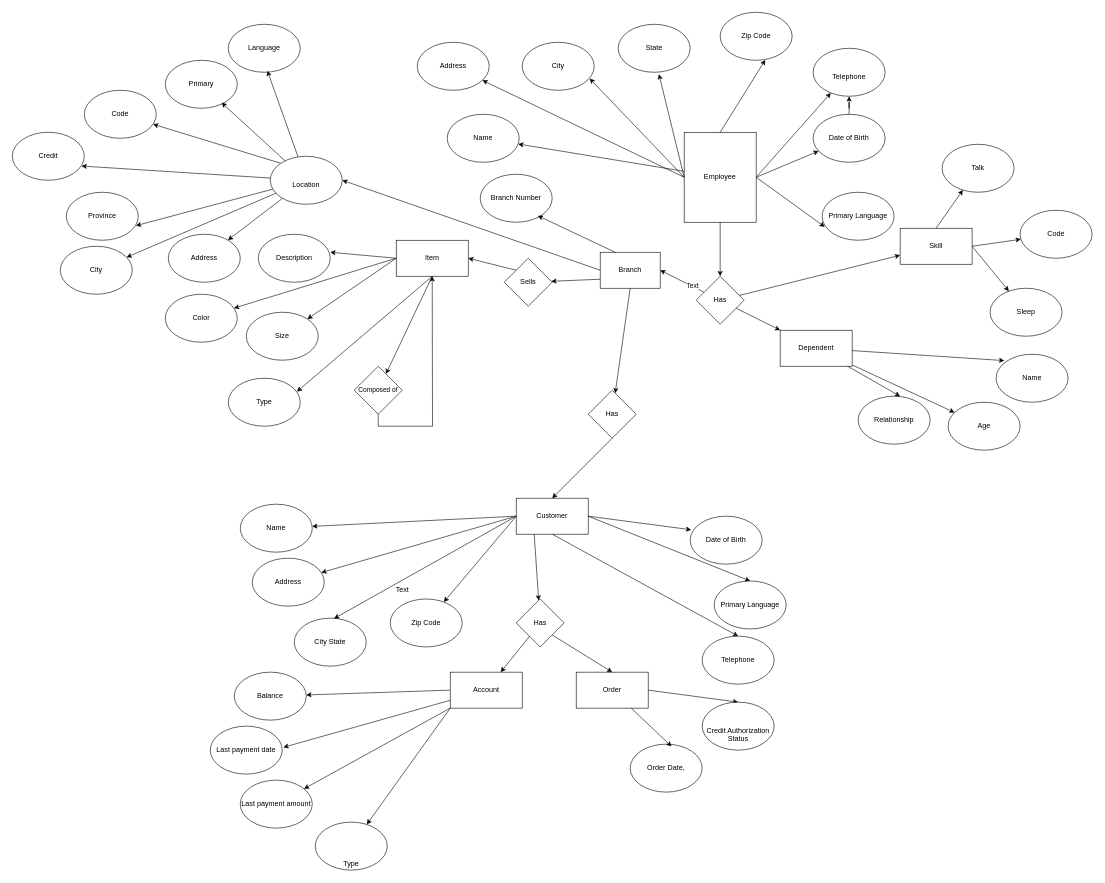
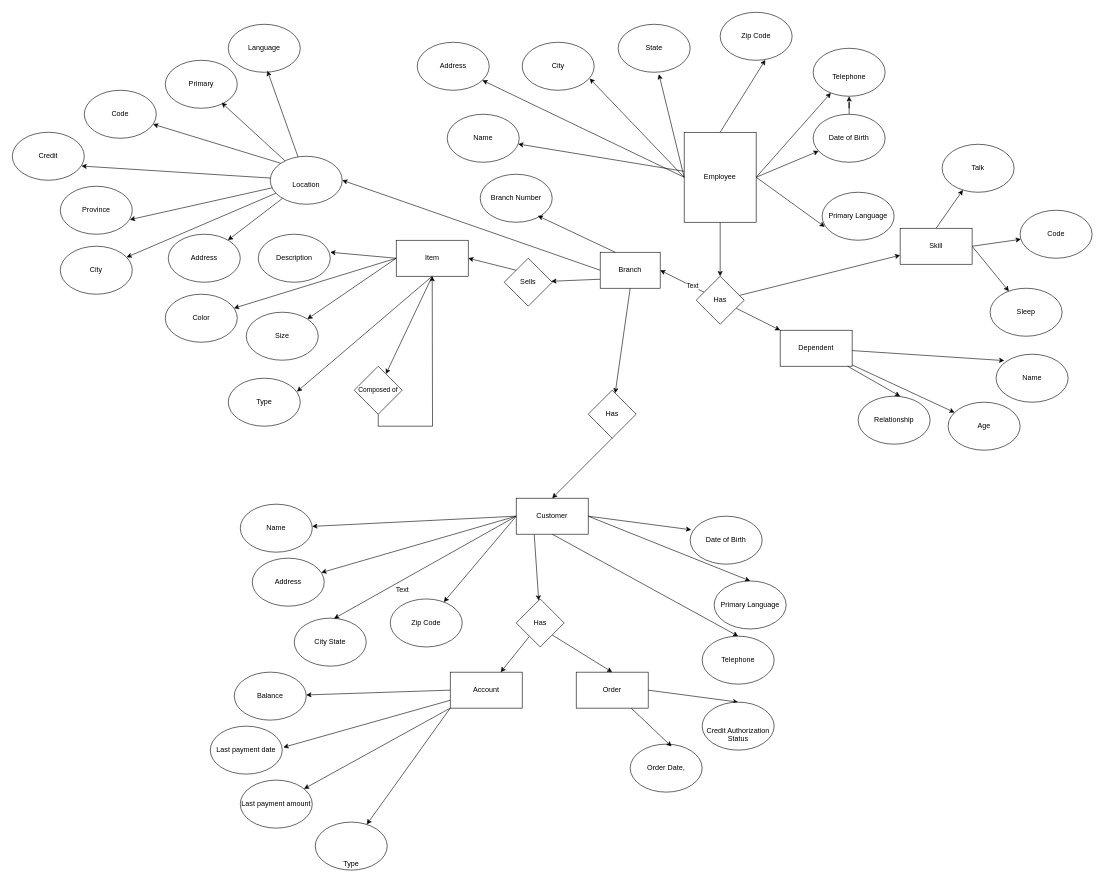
(102, 216) -> (96, 210)
